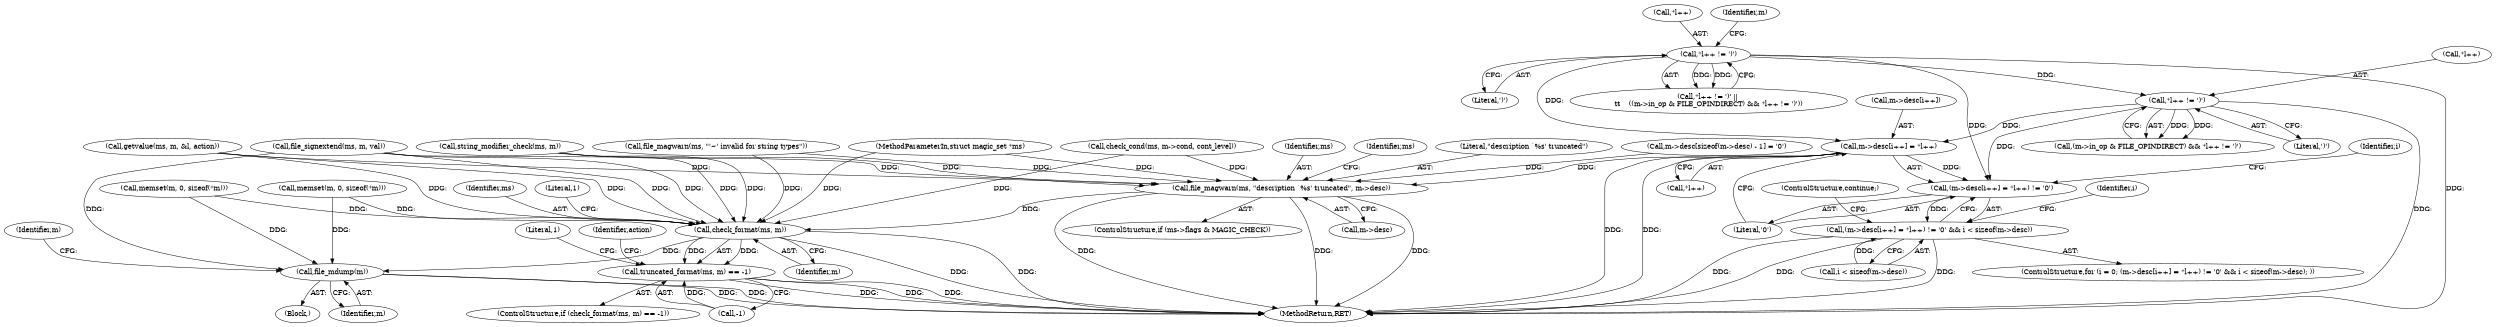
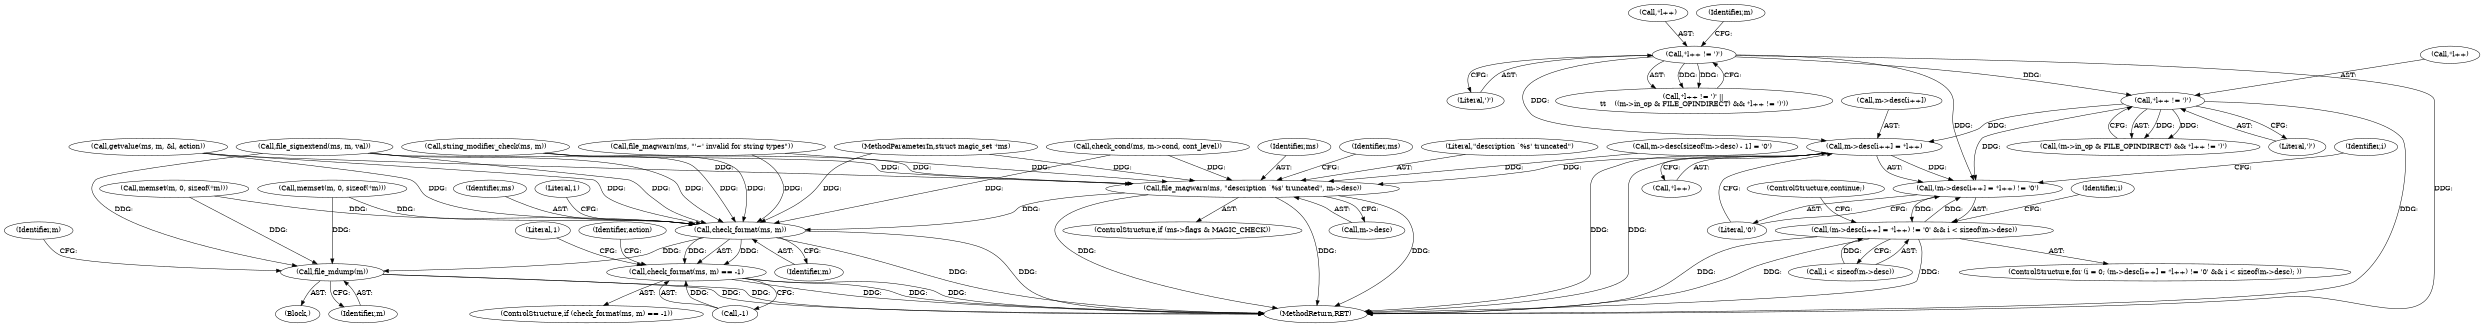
(1914, 210) -> (1900, 210)
(1970, 210) -> (1955, 210)
(686, 272) -> (686, 272)
